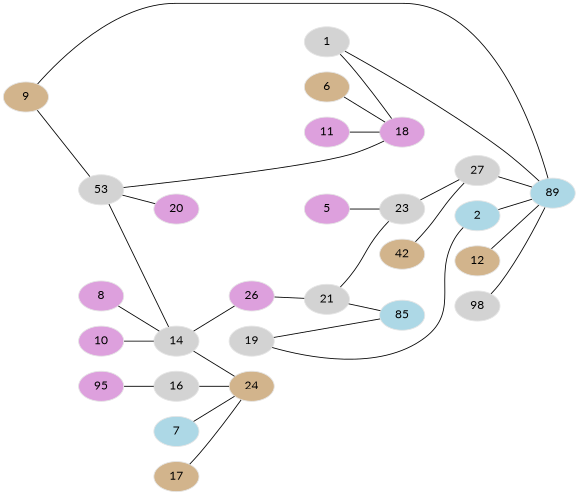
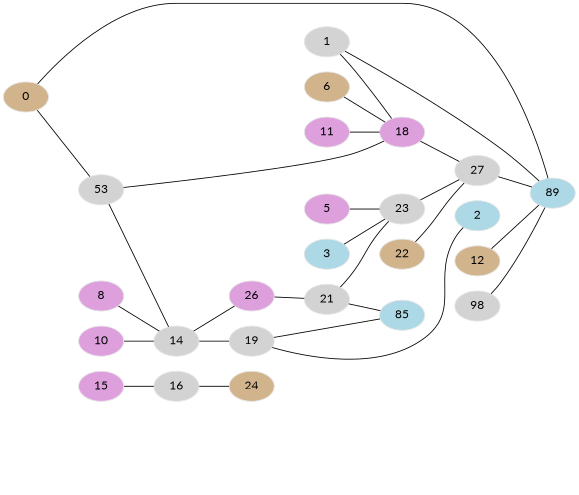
(26, 97) -> (26, 97)
none -> (440, 151)
(515, 204) -> none
(176, 209) -> none
none -> (327, 254)
(402, 254) -> (402, 254)
(214, 364) -> (214, 341)
(101, 386) -> (101, 386)
(176, 431) -> none
(176, 477) -> none
